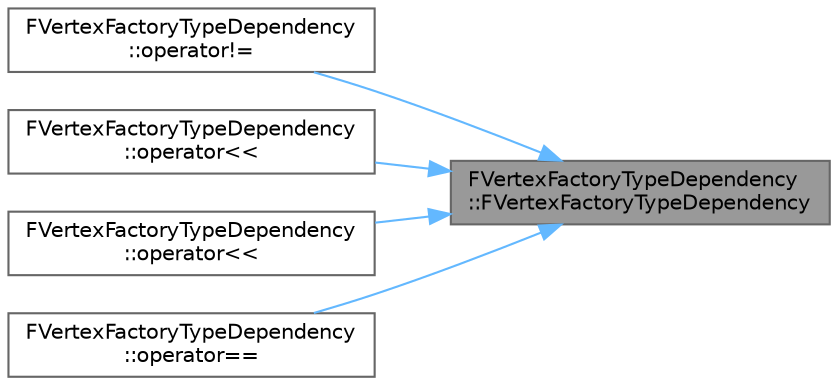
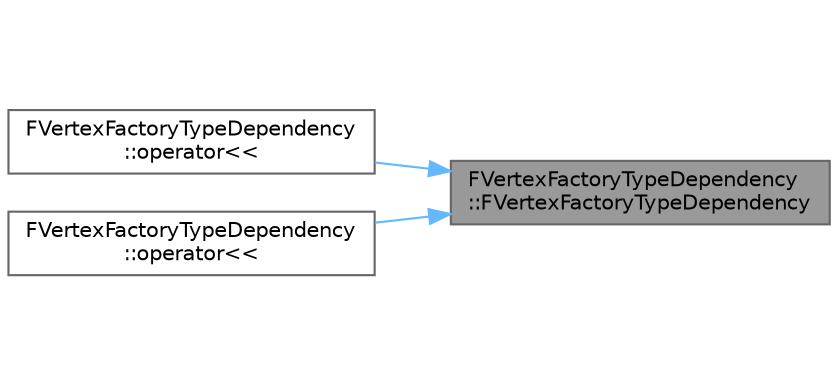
(192, 40) -> none
(192, 345) -> none
